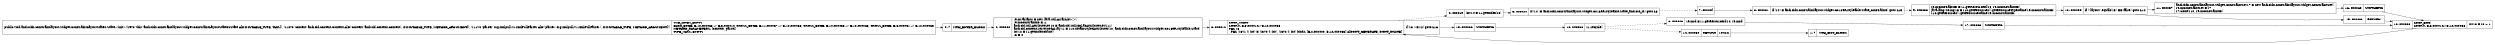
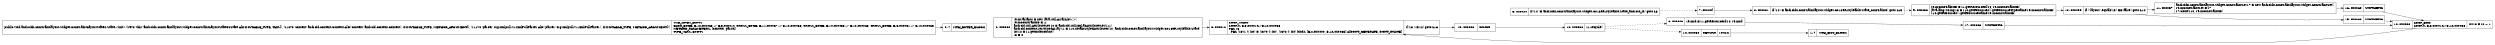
(1475, 13) -> none
(2374, 20) -> (2374, 20)
(989, 27) -> none
(1485, 27) -> (1485, 27)
